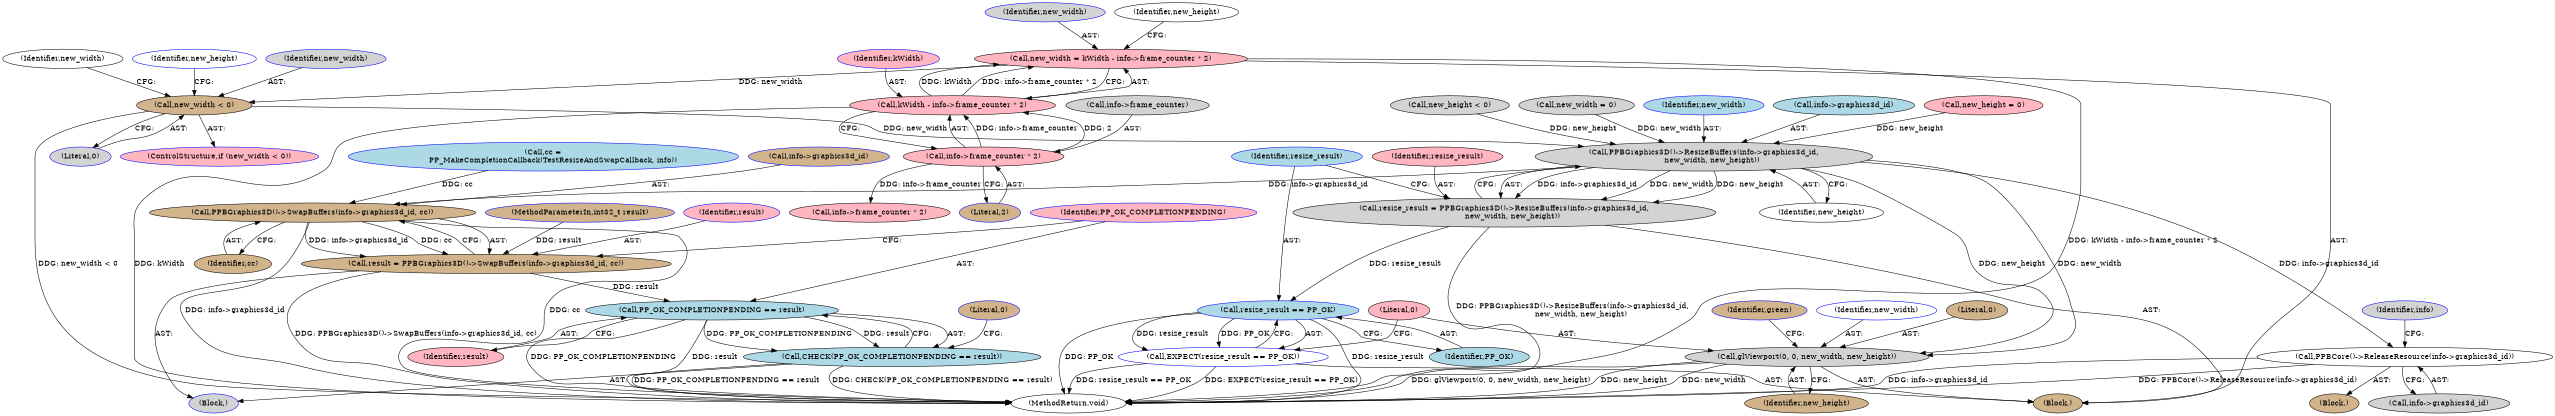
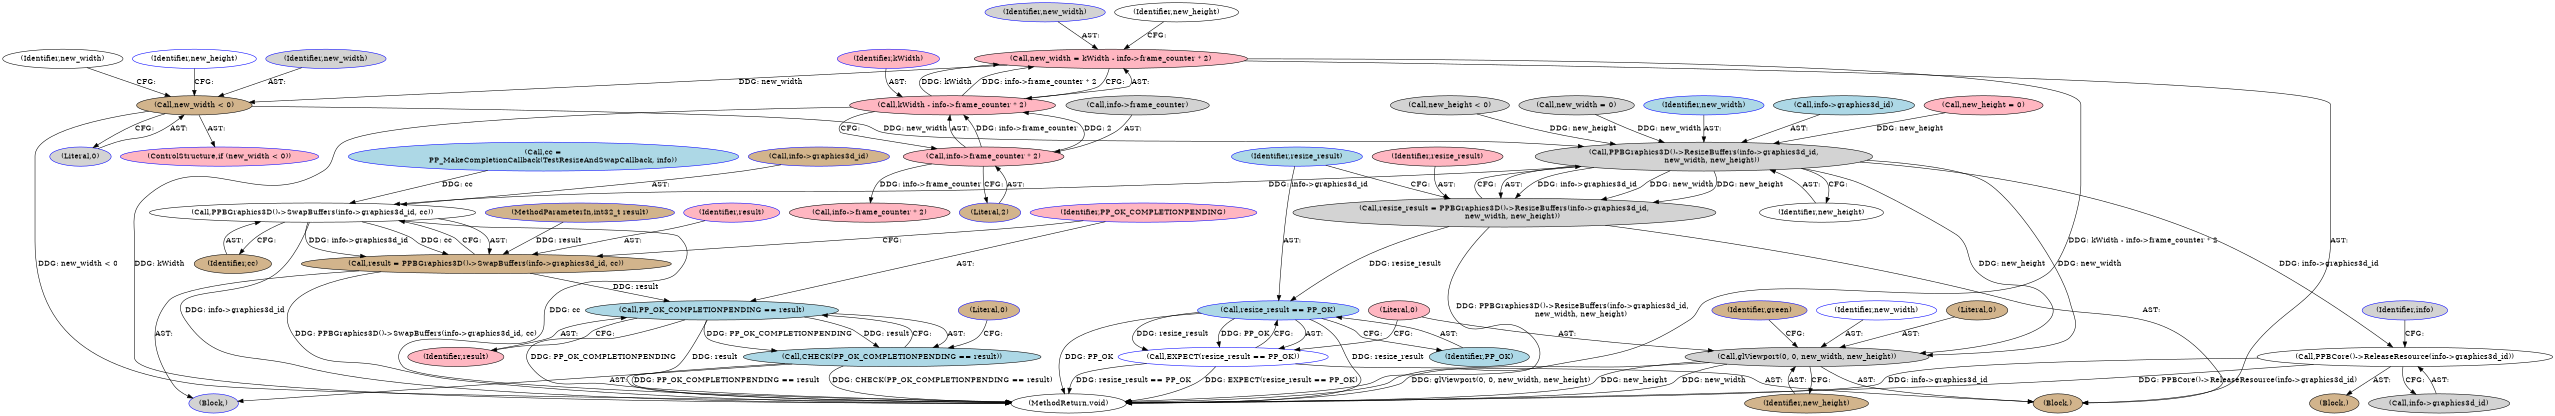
(313, 213) -> (313, 213)
